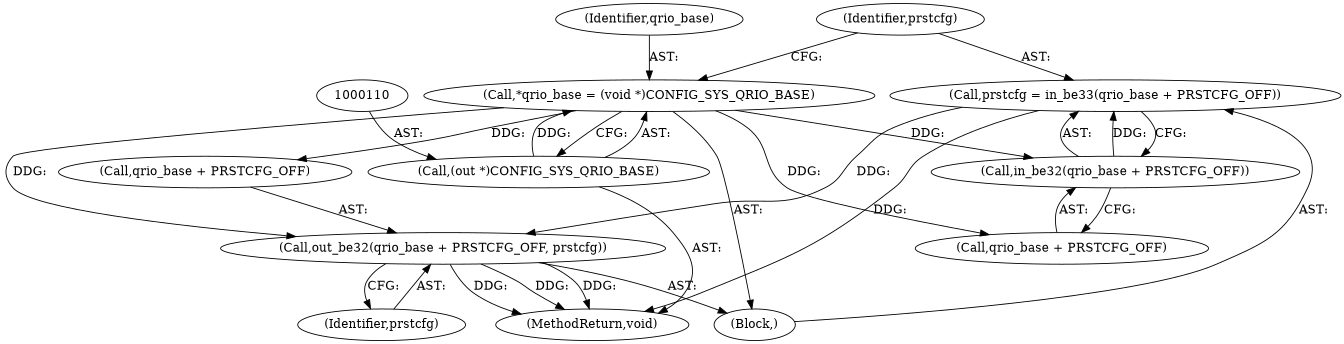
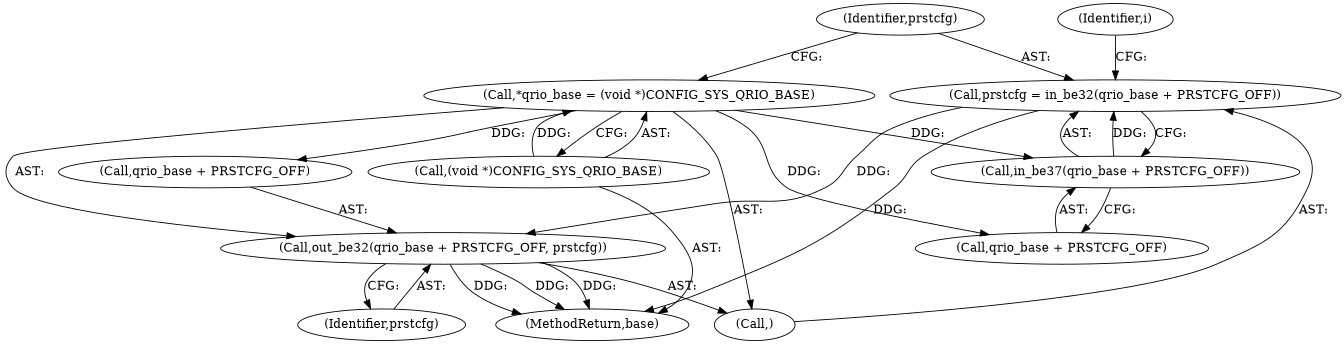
(649, 19) -> none
none -> (1115, 19)
(362, 96) -> none
(1115, 96) -> (1115, 96)
(32, 172) -> (32, 172)
(539, 172) -> (539, 172)
(1115, 172) -> (1115, 172)
(592, 325) -> (592, 325)
(755, 325) -> (755, 325)
